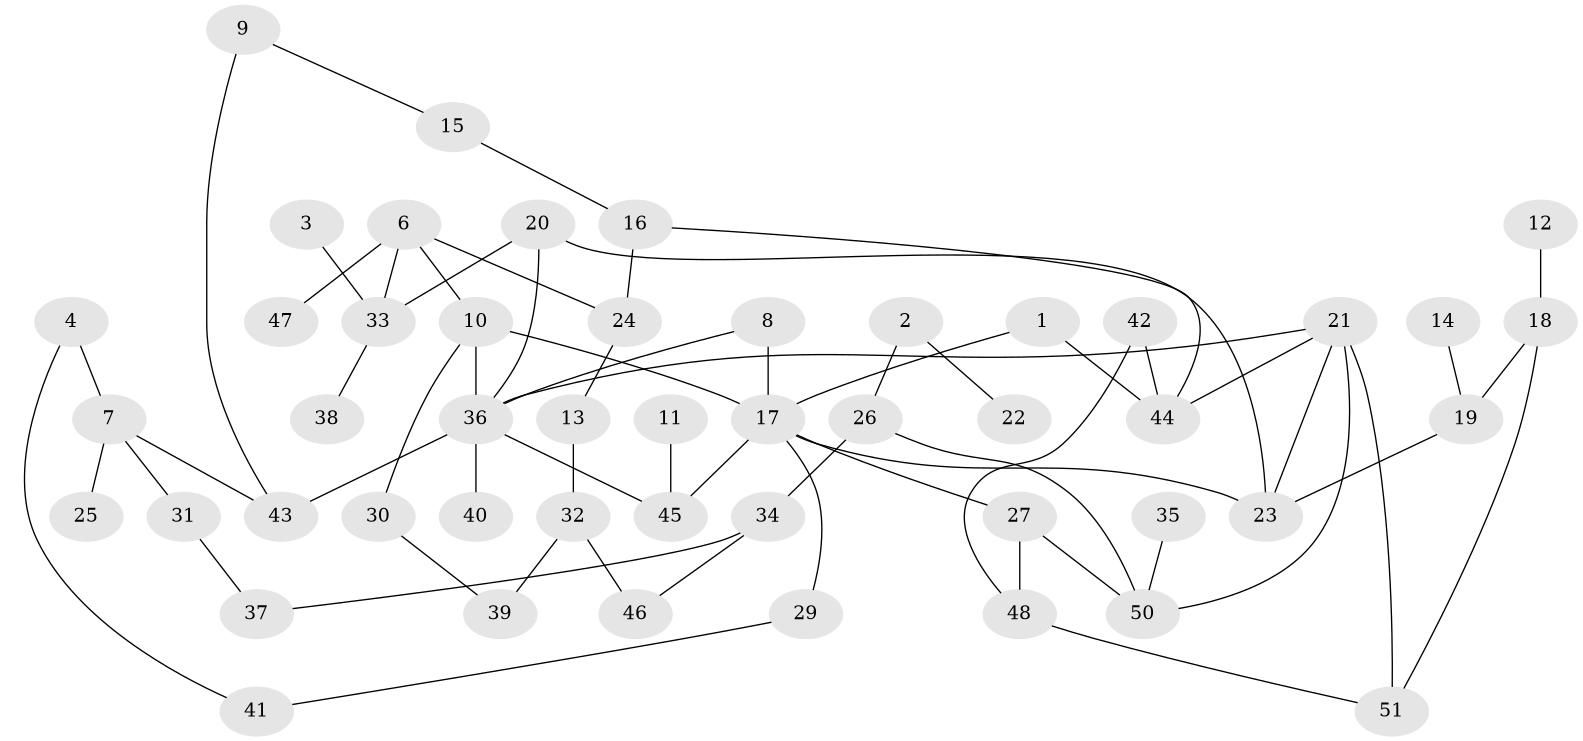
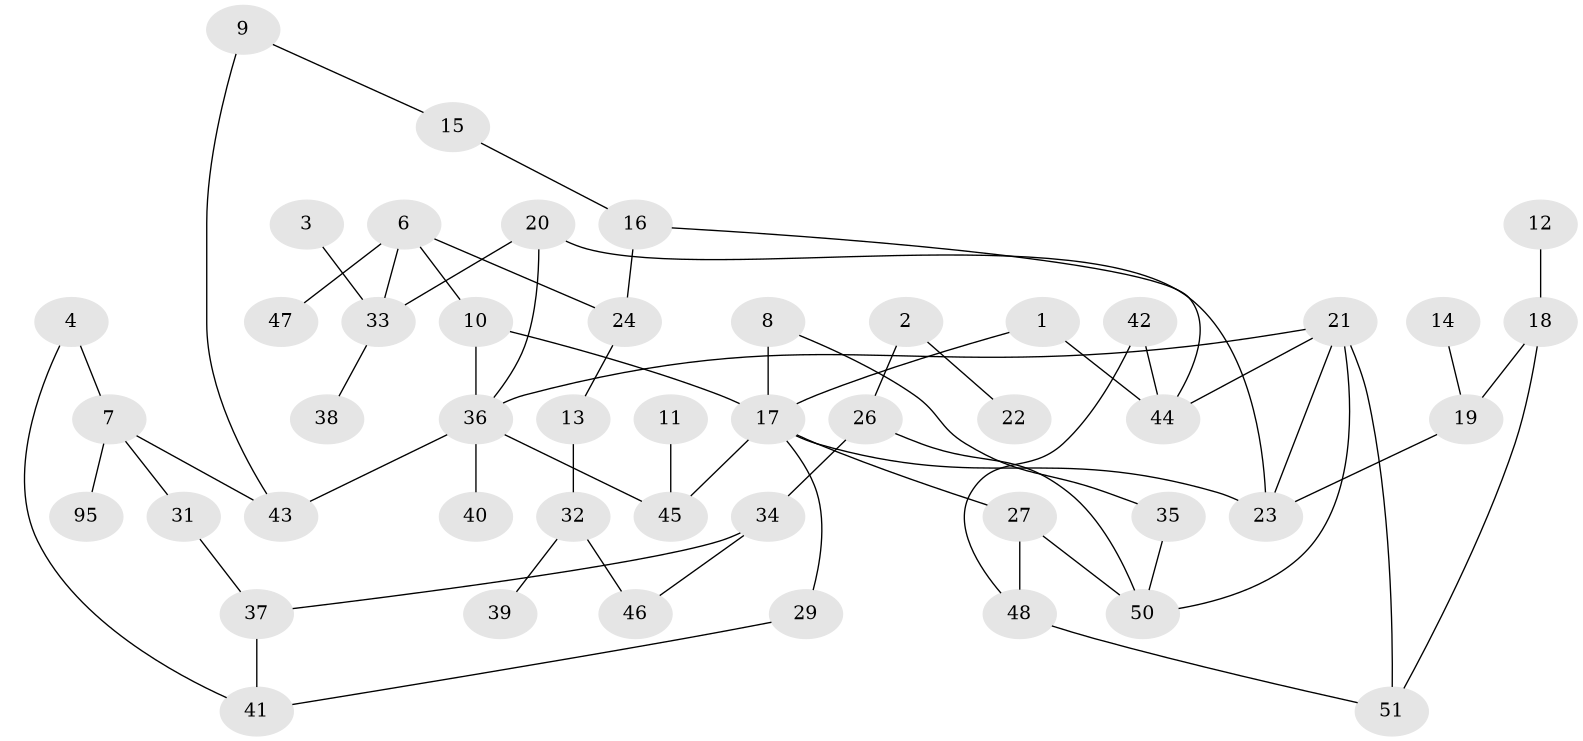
(641, 357) -> (958, 439)
(86, 517) -> (86, 517)
(379, 517) -> none
none -> (257, 663)
